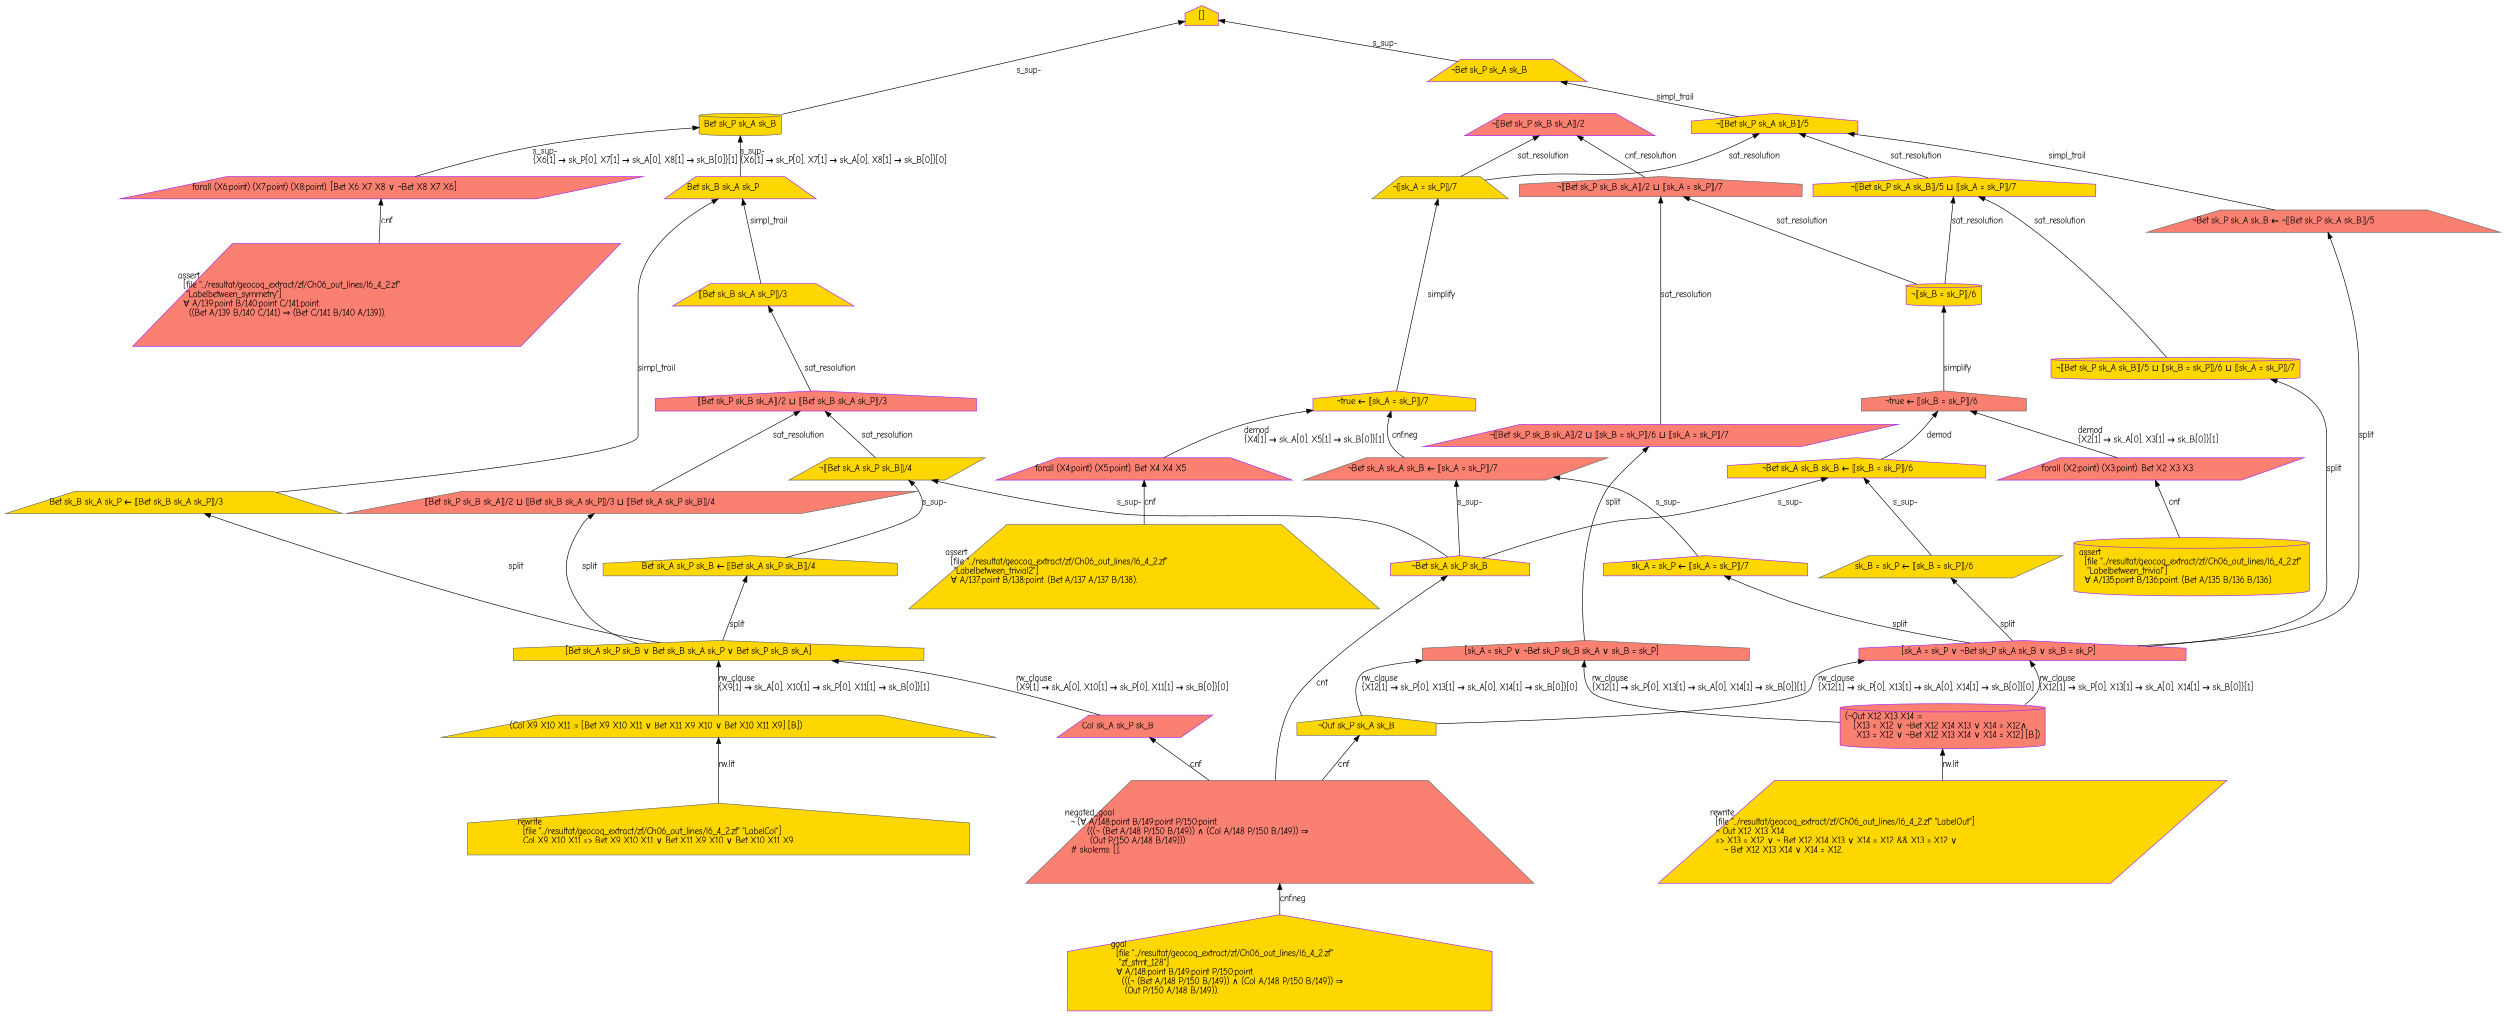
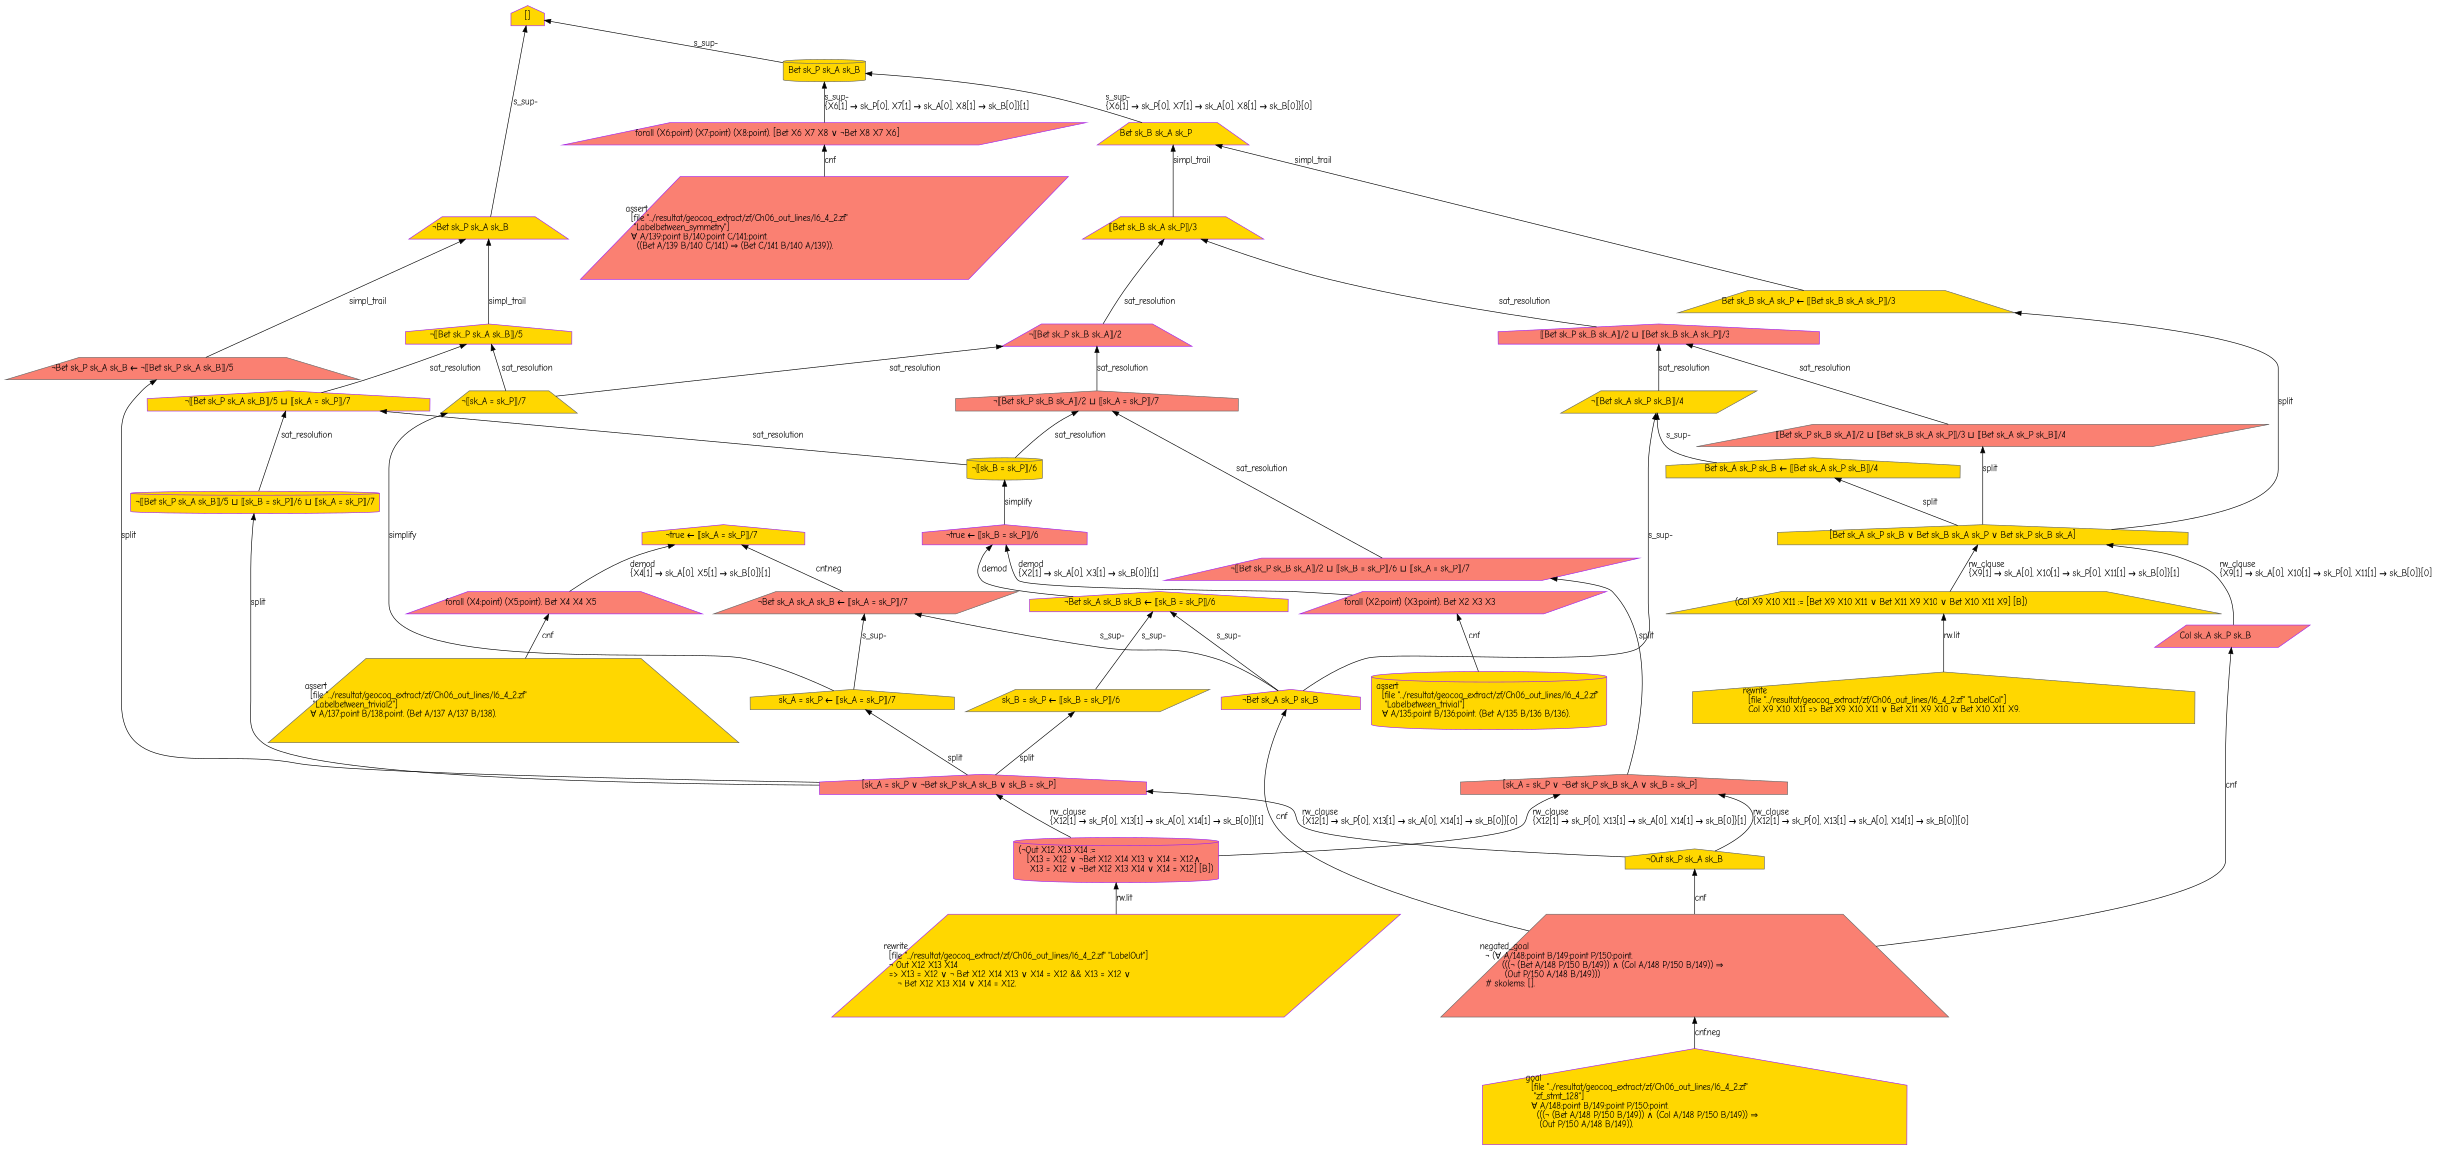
(1651, 156) -> (1122, 369)
(2065, 168) -> (333, 300)
none -> (1130, 283)
(1944, 295) -> (1005, 469)
(1417, 298) -> (499, 650)
(1944, 402) -> (1005, 536)
(1705, 567) -> (852, 701)
